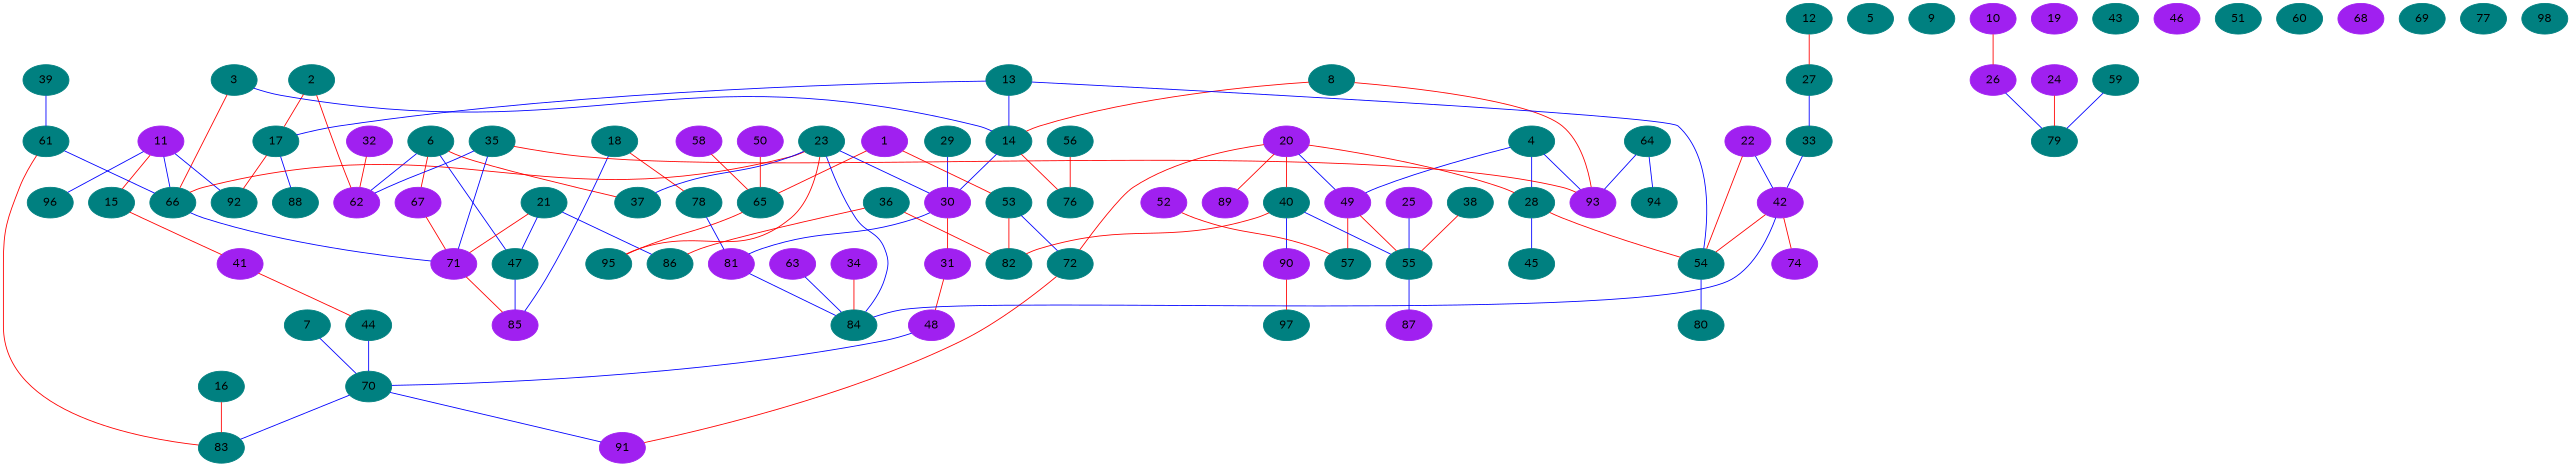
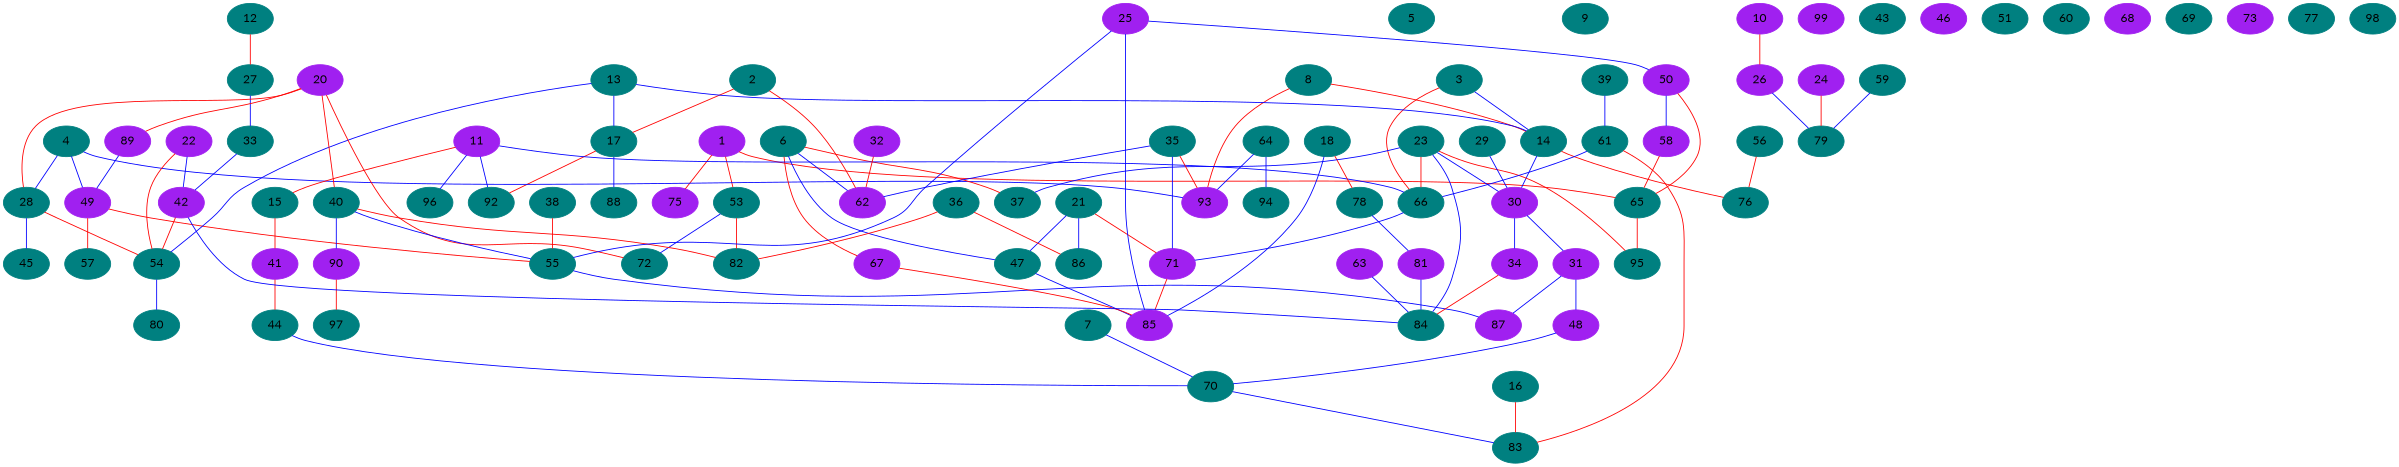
(2054, 19) -> (1821, 19)
none -> (2250, 19)
none -> (1399, 40)
none -> (1666, 111)
(1317, 172) -> (108, 172)
none -> (1126, 201)
none -> (675, 203)
(1164, 203) -> none
(948, 227) -> (1545, 233)
(436, 233) -> (1005, 286)
(839, 233) -> (1515, 233)
(1795, 264) -> none
(939, 295) -> (1576, 295)
none -> (1537, 295)
(622, 448) -> none
